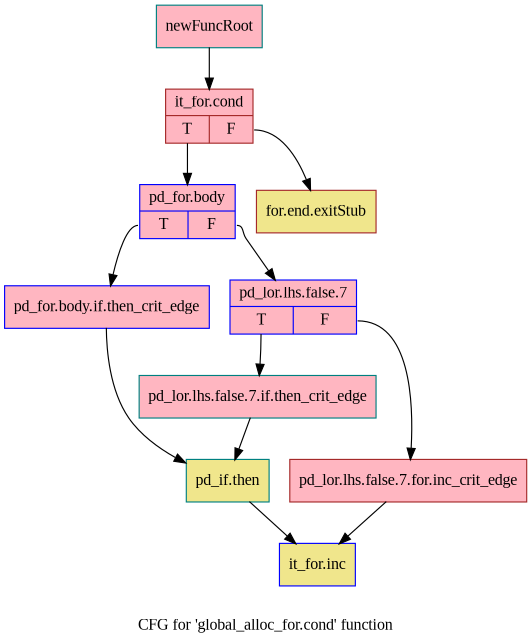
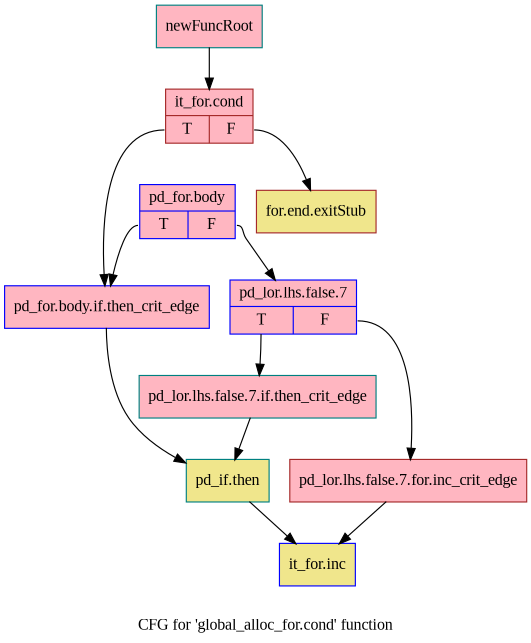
(187, 158) -> (110, 188)
